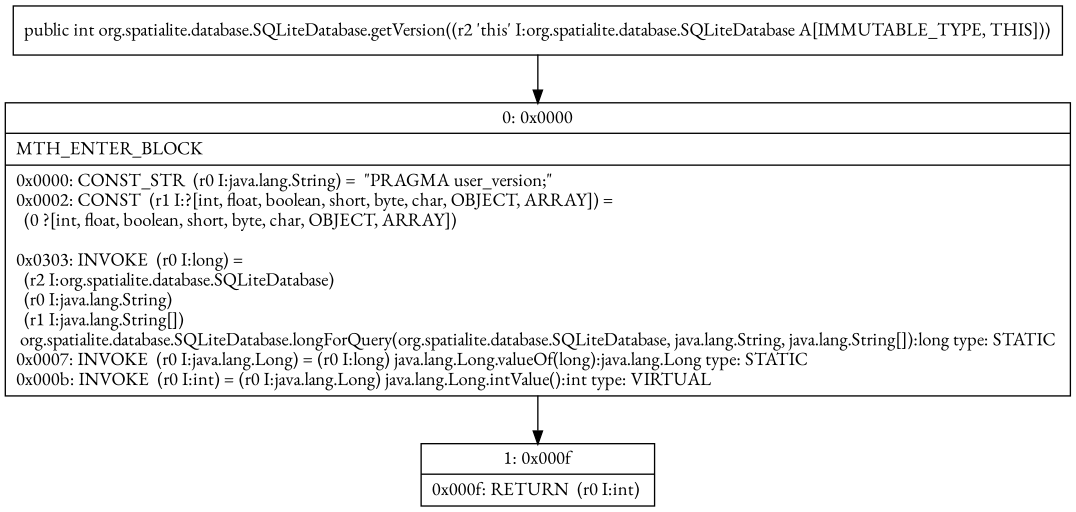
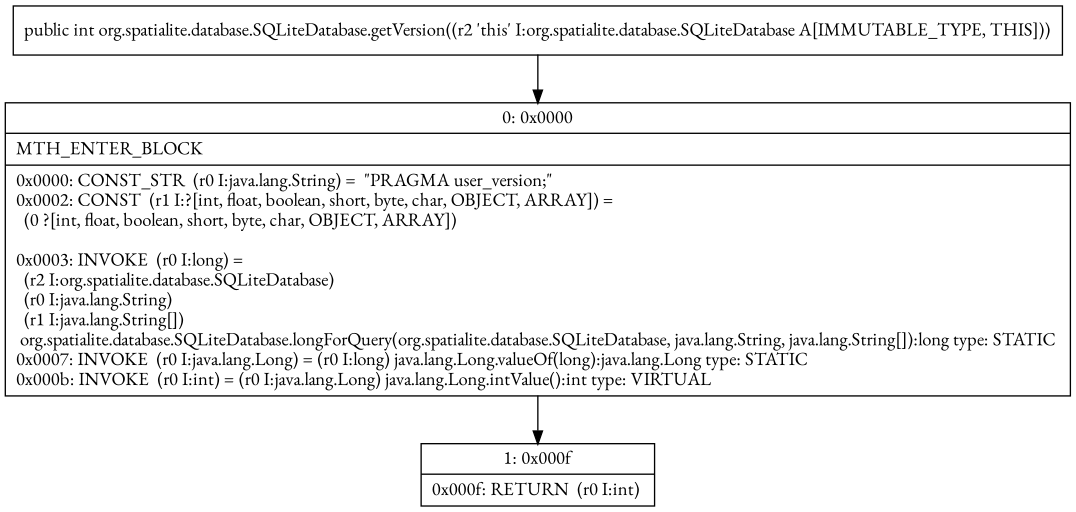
(132, 260) -> (132, 260)
